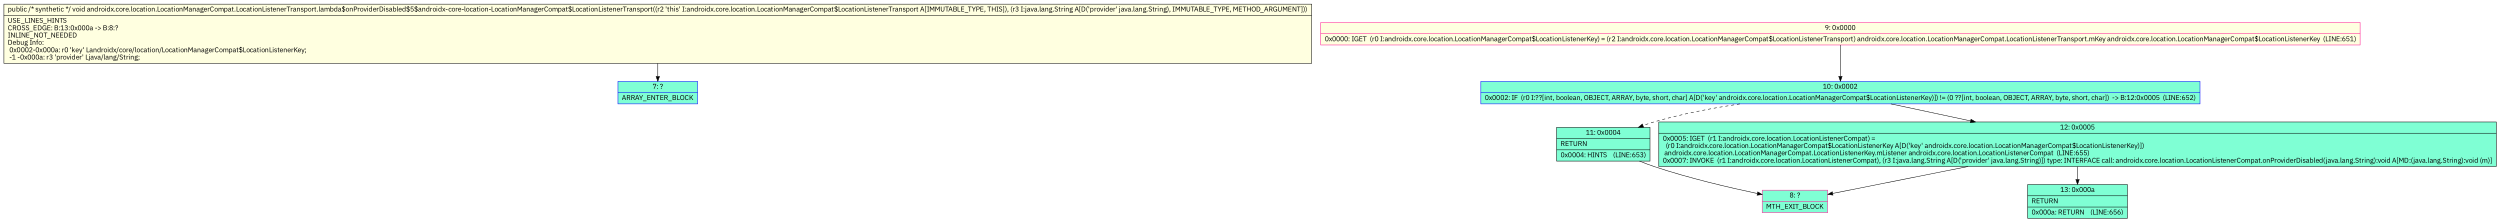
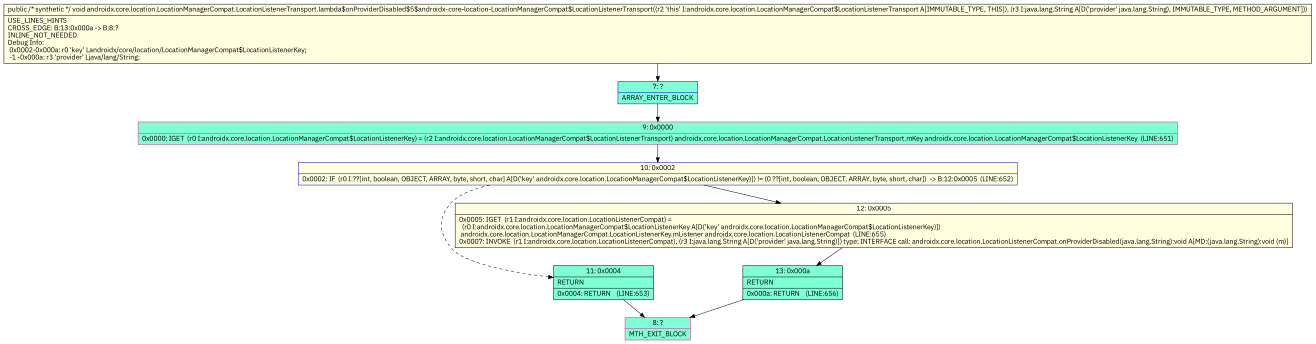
(1840, 34) -> (658, 133)
(1840, 93) -> (658, 174)
none -> (658, 110)
(2078, 144) -> (874, 225)
(1603, 155) -> (604, 294)
(1900, 180) -> (719, 308)
